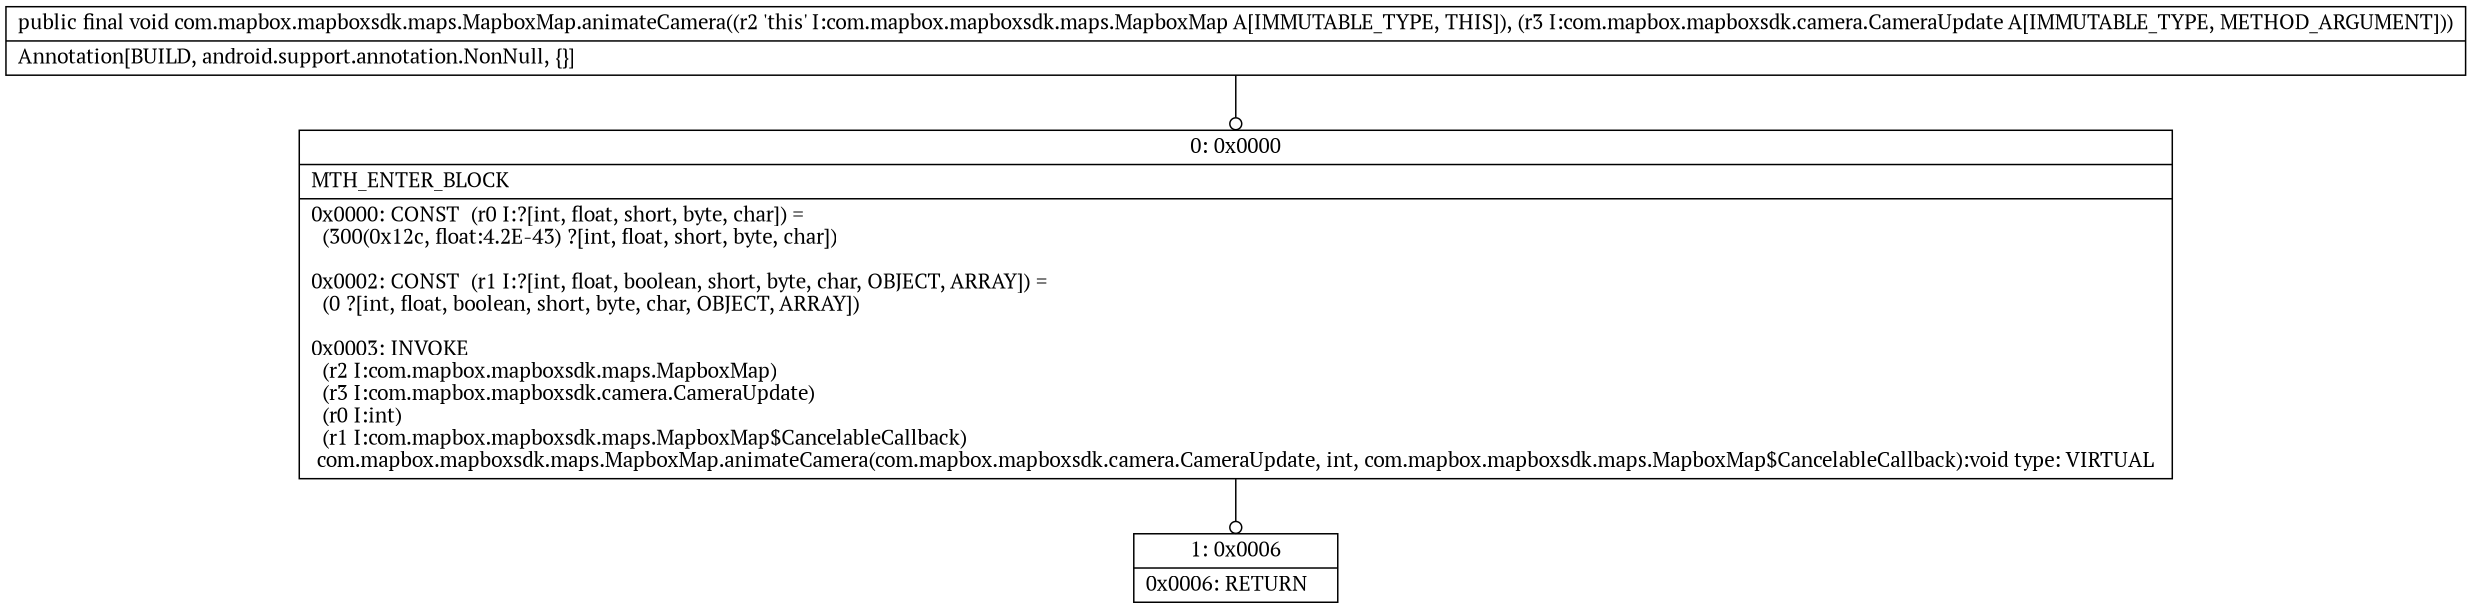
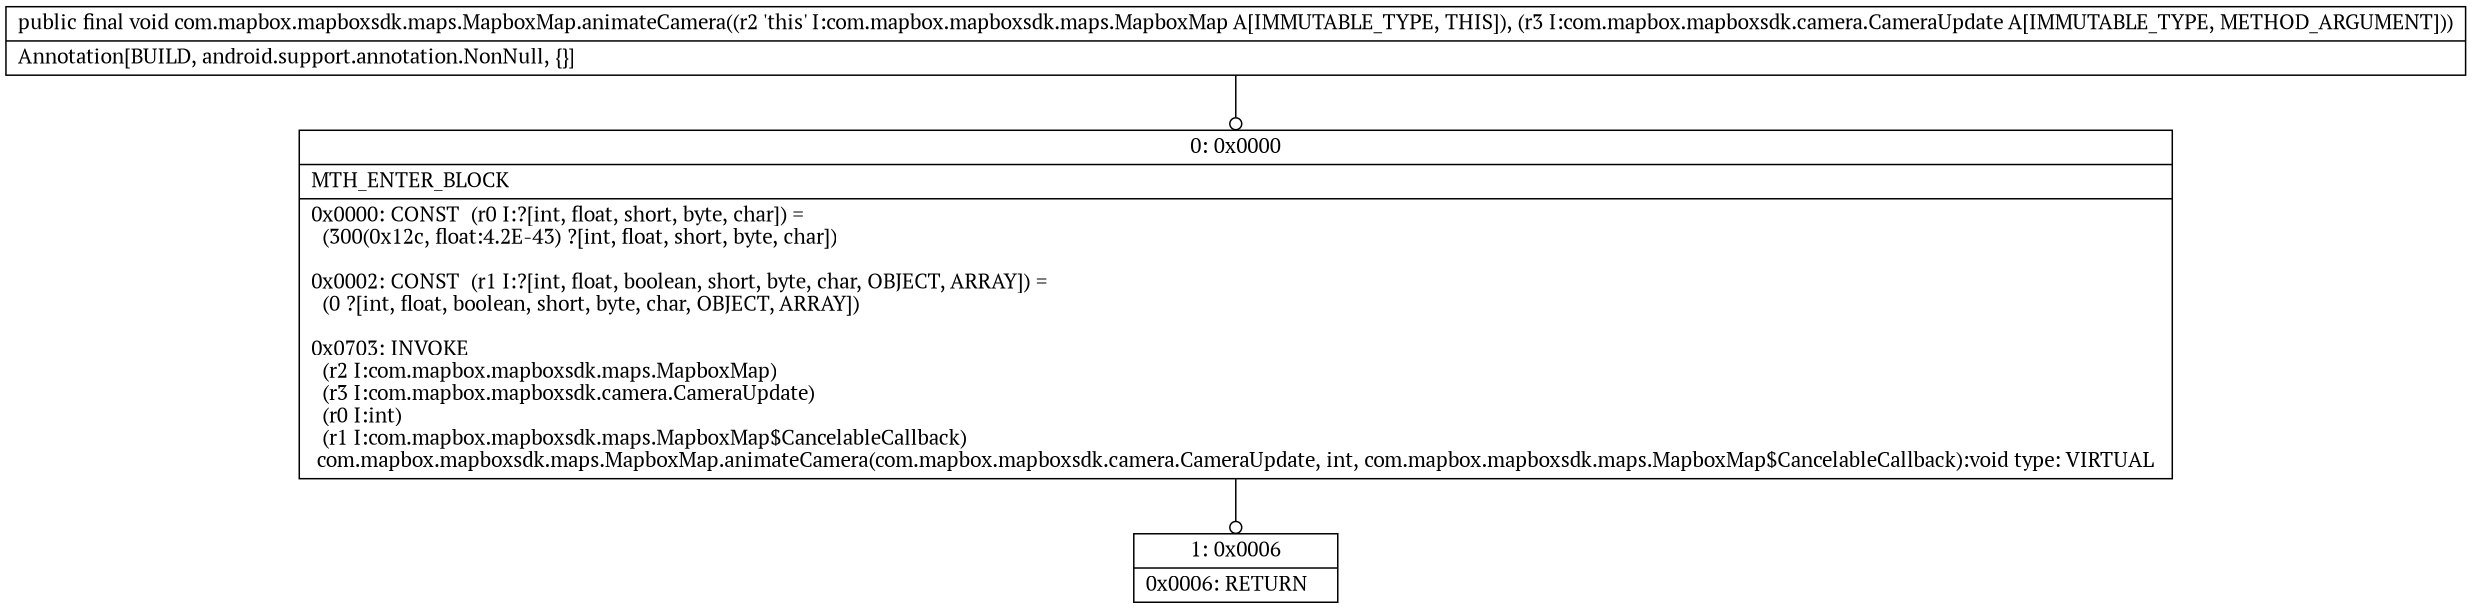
(396, 349) -> (396, 349)
